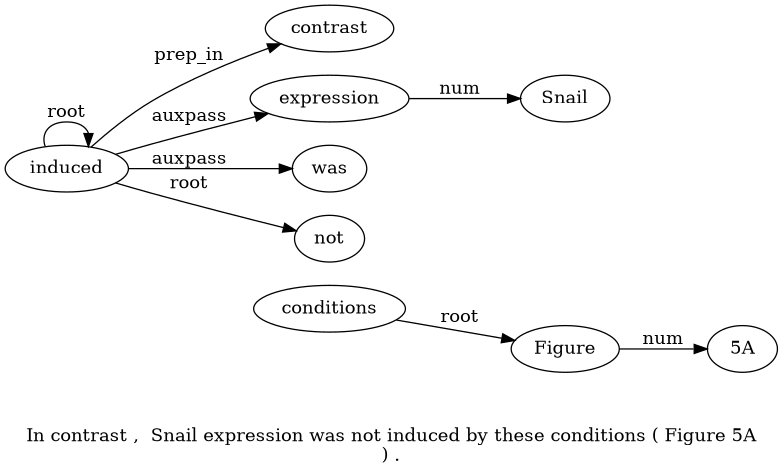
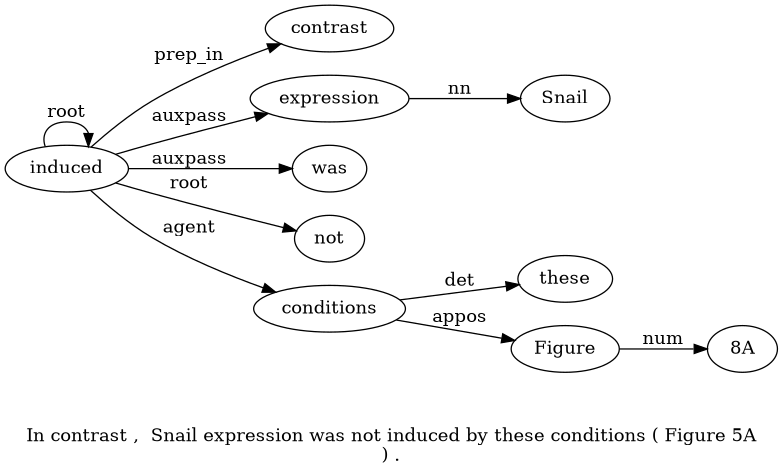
(460, 89) -> (460, 89)
none -> (172, 248)
none -> (565, 279)
(460, 317) -> (460, 317)
(742, 349) -> (742, 349)
